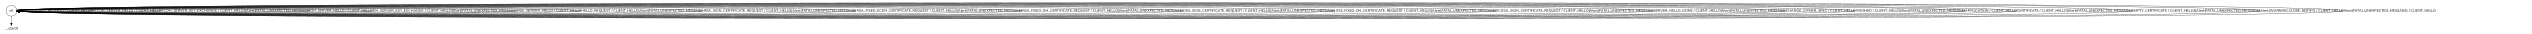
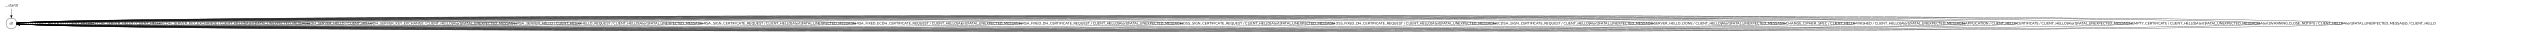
(11, 20) -> (11, 12)
